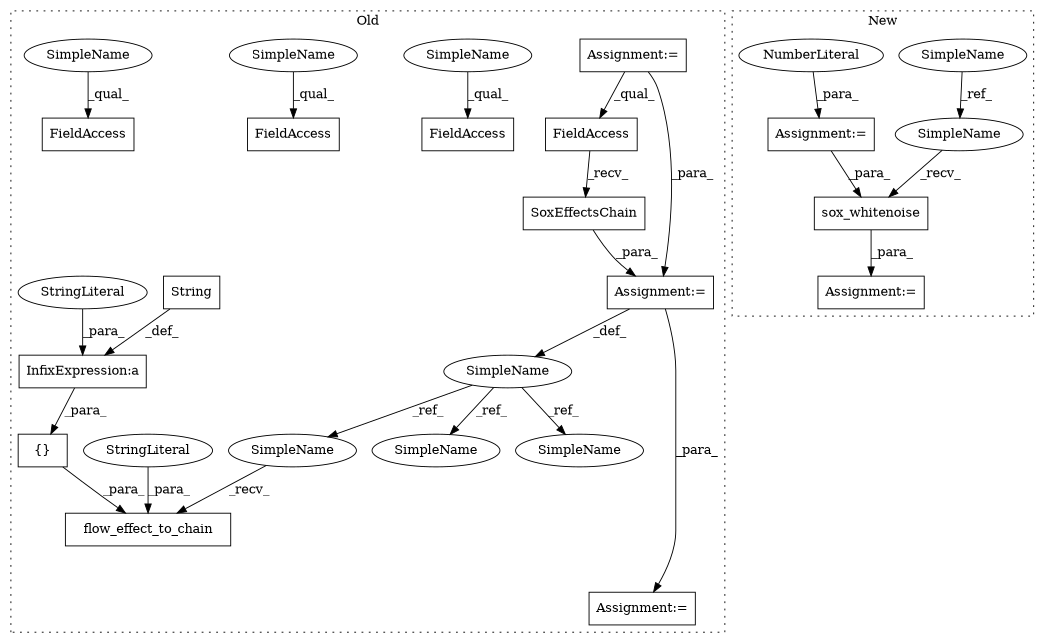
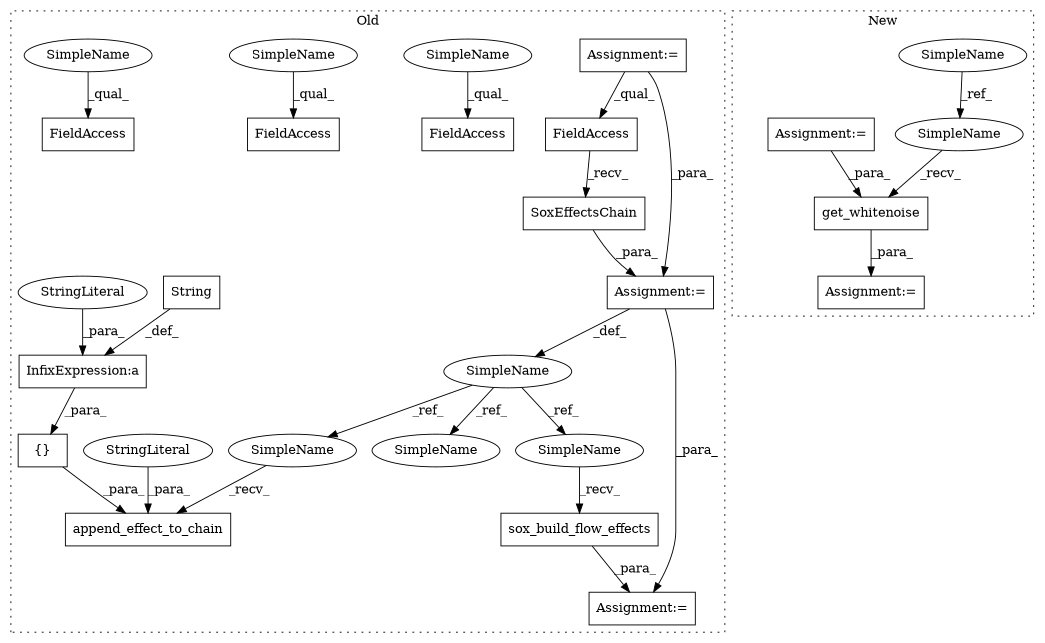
(811, 55) -> none
(871, 213) -> (871, 213)
(148, 530) -> (148, 530)
none -> (580, 530)
